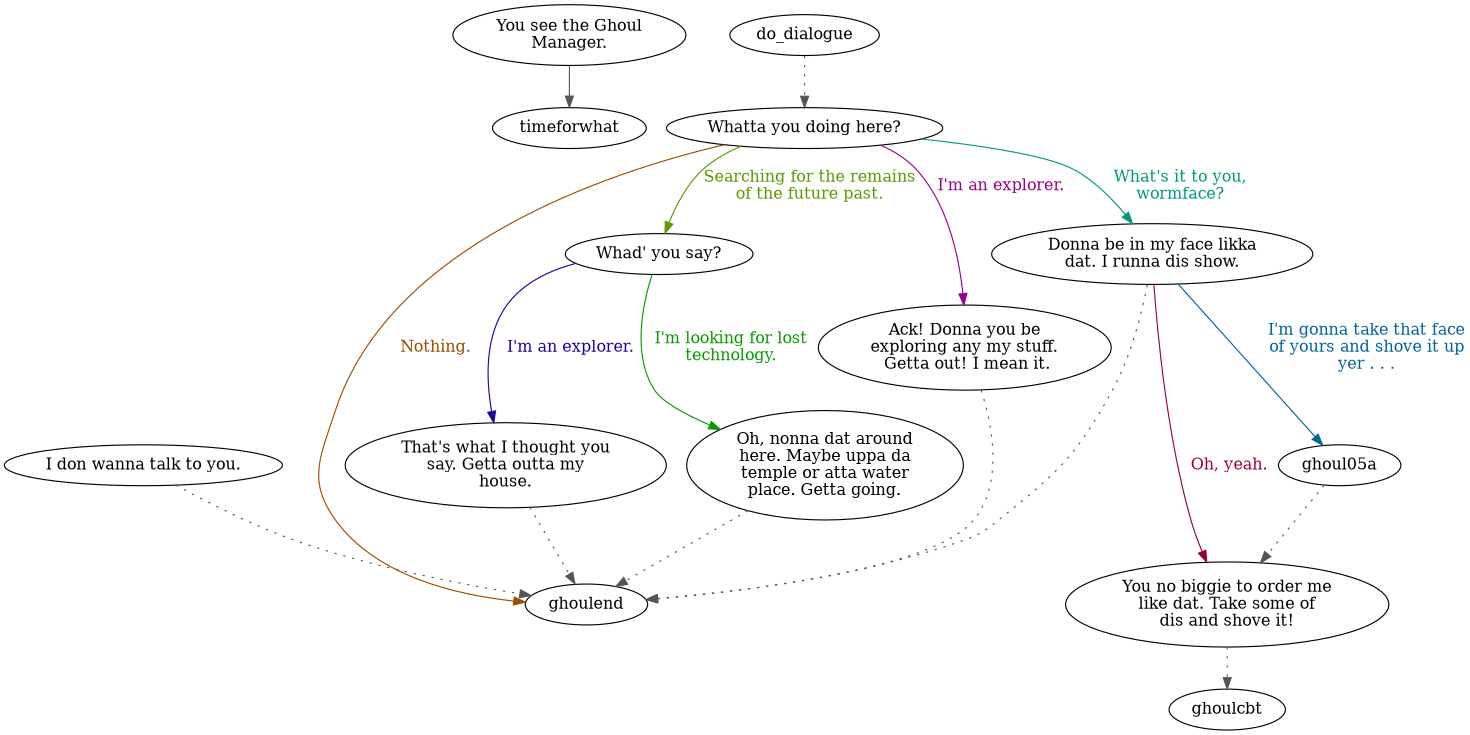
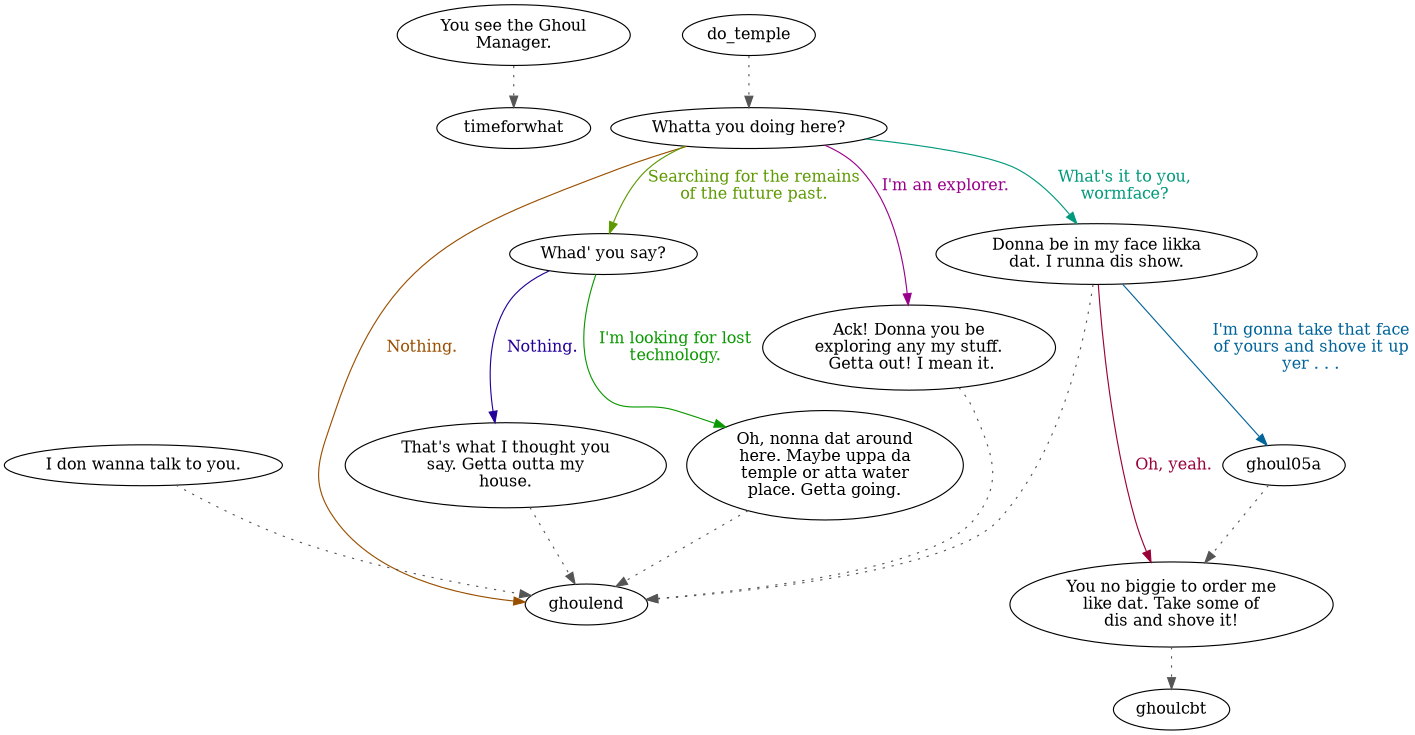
(805, 35) -> (749, 35)
(569, 81) -> (514, 81)
(571, 348) -> (543, 348)
